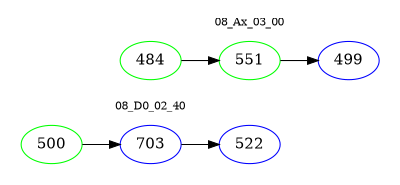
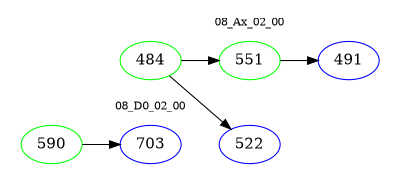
(250, 23) -> (250, 23)
(349, 61) -> (349, 61)
(151, 107) -> (151, 107)
(52, 144) -> (52, 144)
(195, 144) -> (201, 104)
